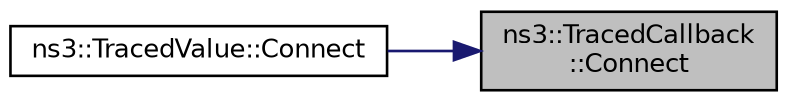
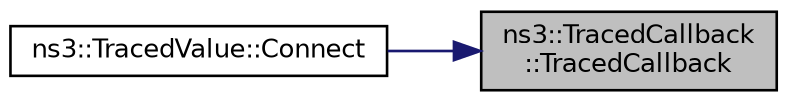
(629, 51) -> (629, 51)
